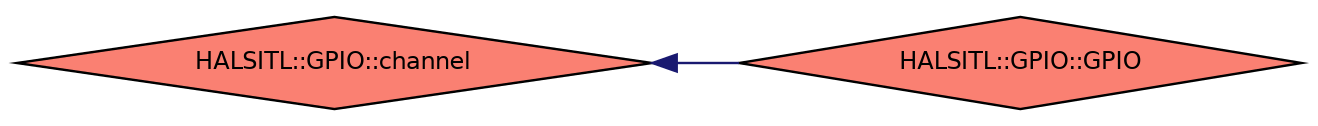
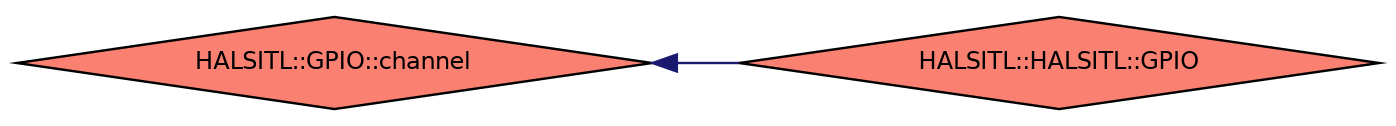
(1020, 63) -> (1059, 63)
